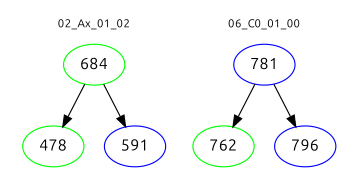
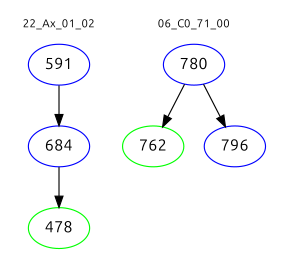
(94, 24) -> (59, 24)
(264, 24) -> (194, 24)
(94, 65) -> (59, 146)
(264, 65) -> (194, 65)
(112, 100) -> (59, 100)
